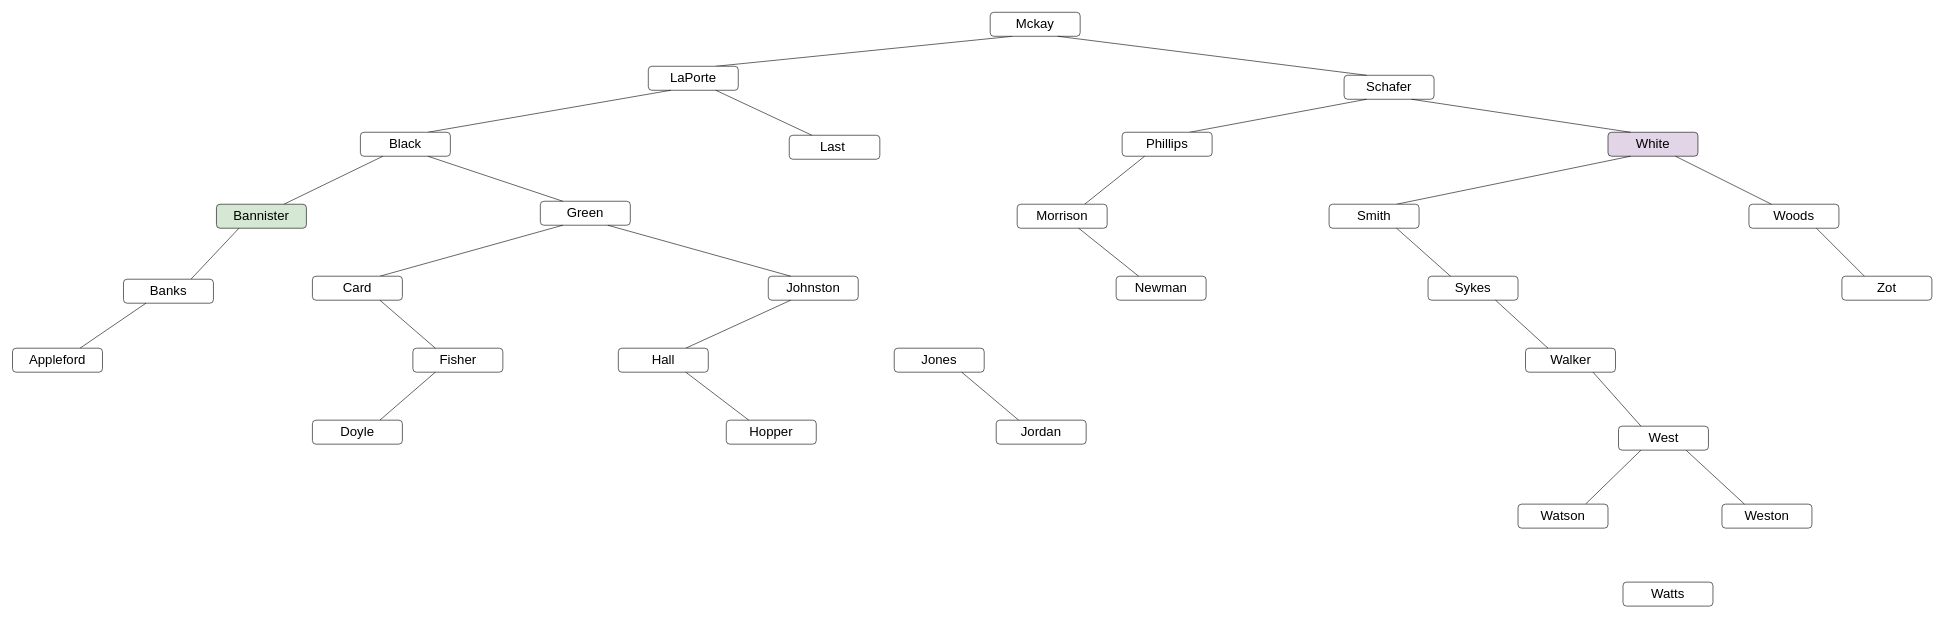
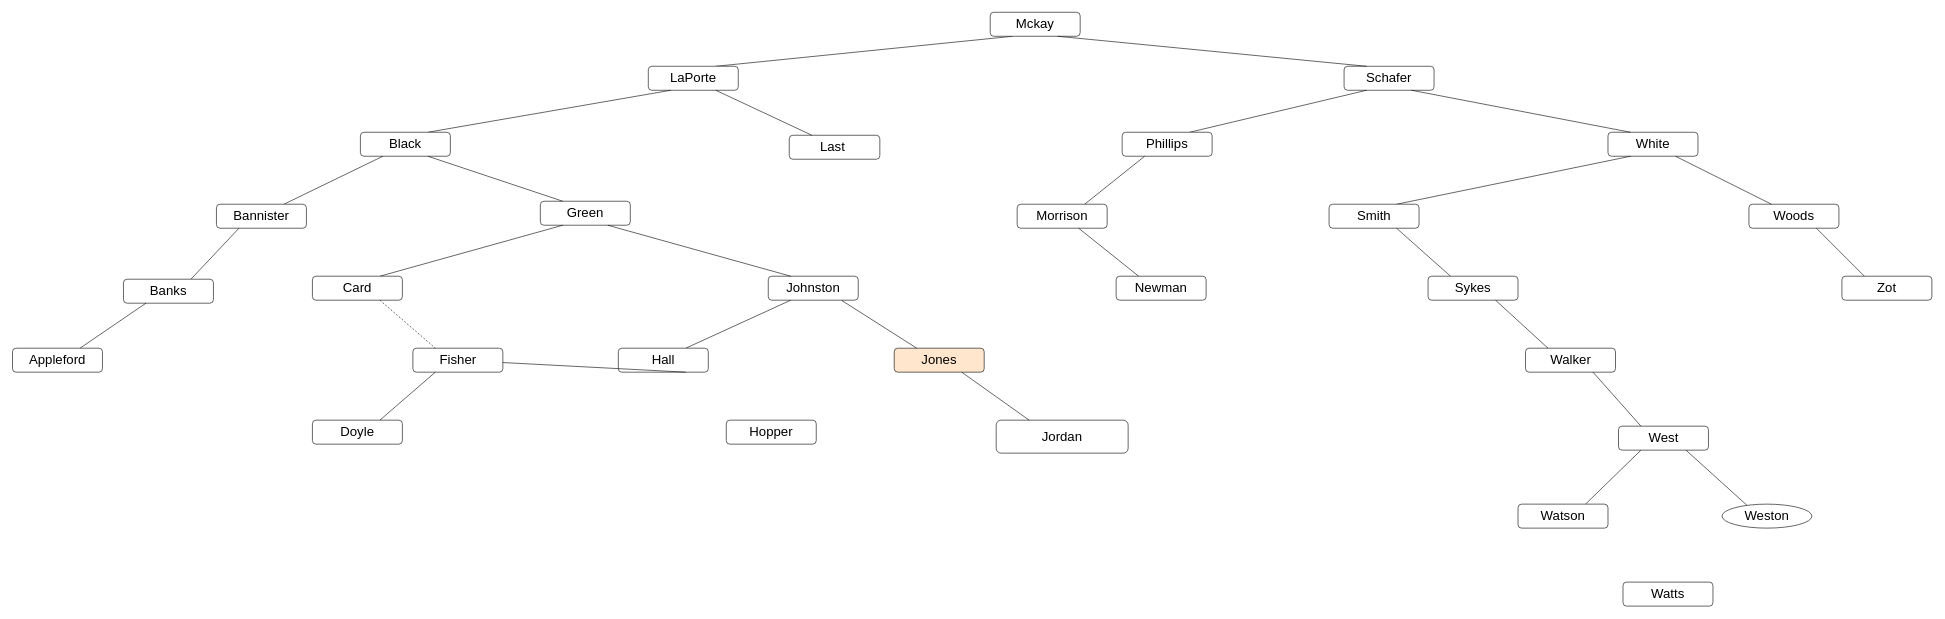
(1389, 87) -> (1389, 78)
(1653, 144) -> (1653, 144)
(261, 216) -> (261, 216)
(407, 324) -> (407, 324)
none -> (879, 324)
(939, 360) -> (939, 360)
(717, 396) -> (595, 368)
(1041, 432) -> (1062, 437)
(1767, 516) -> (1767, 516)
